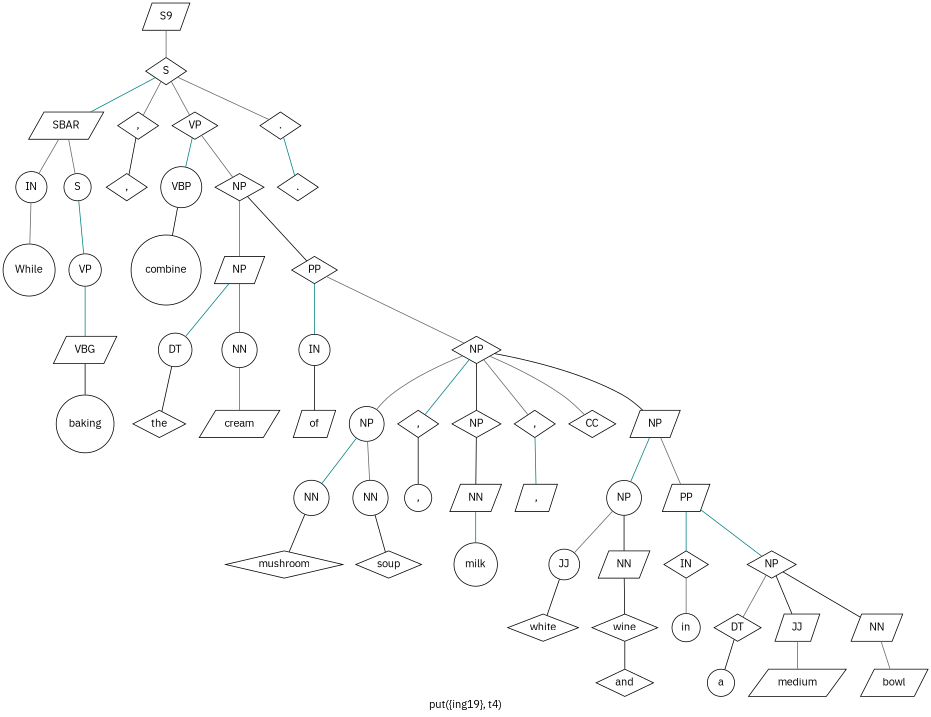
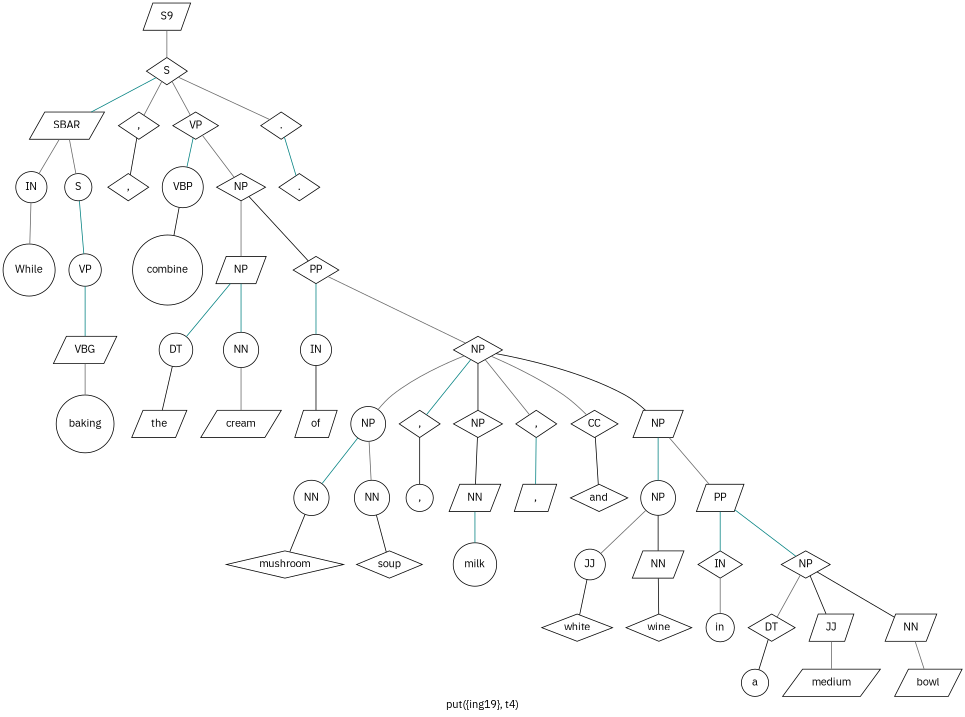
(85, 379) -> (85, 379)
(159, 424) -> (159, 424)
(625, 655) -> (597, 461)
